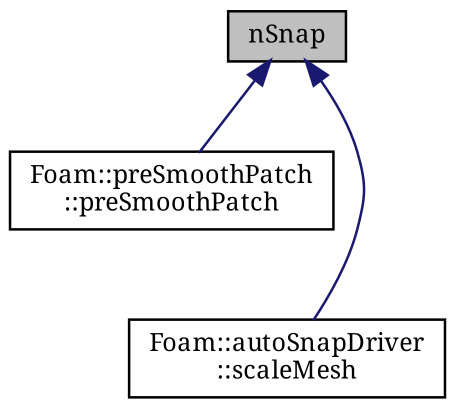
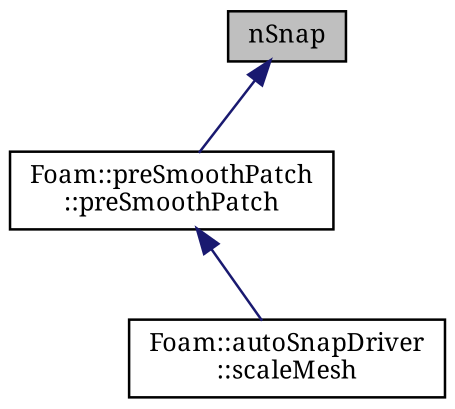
(363, 201) -> (237, 285)
